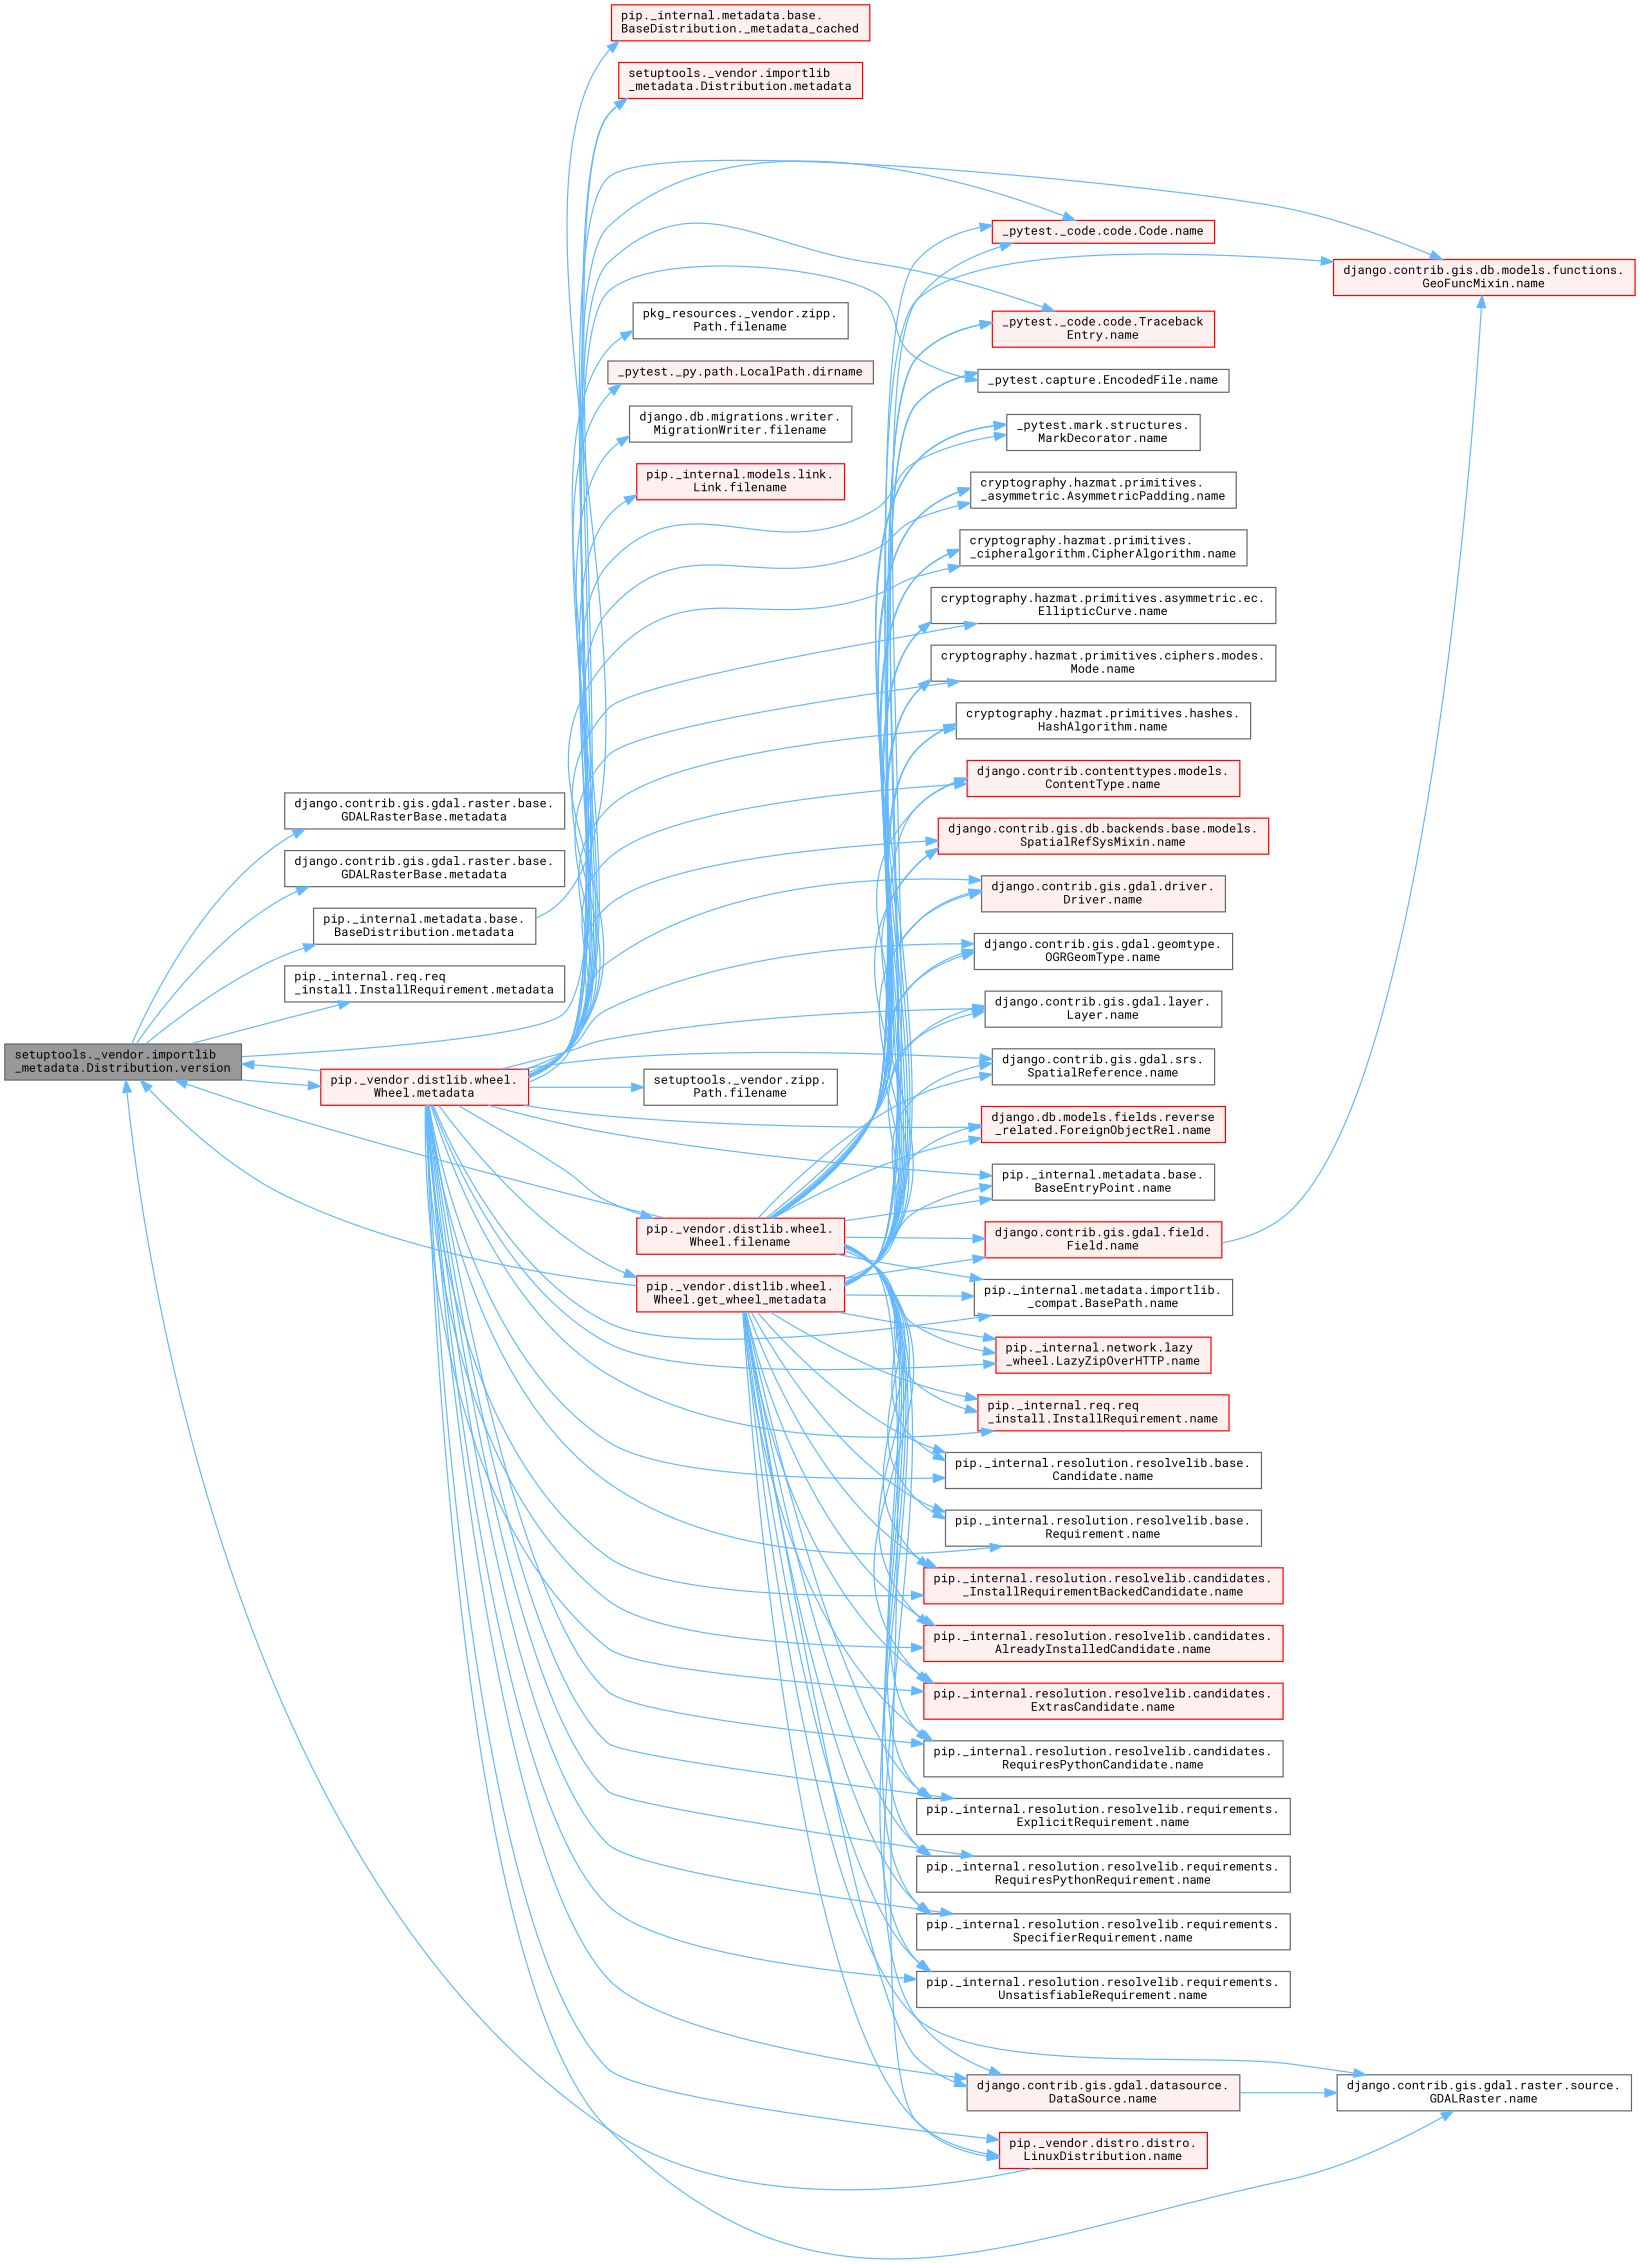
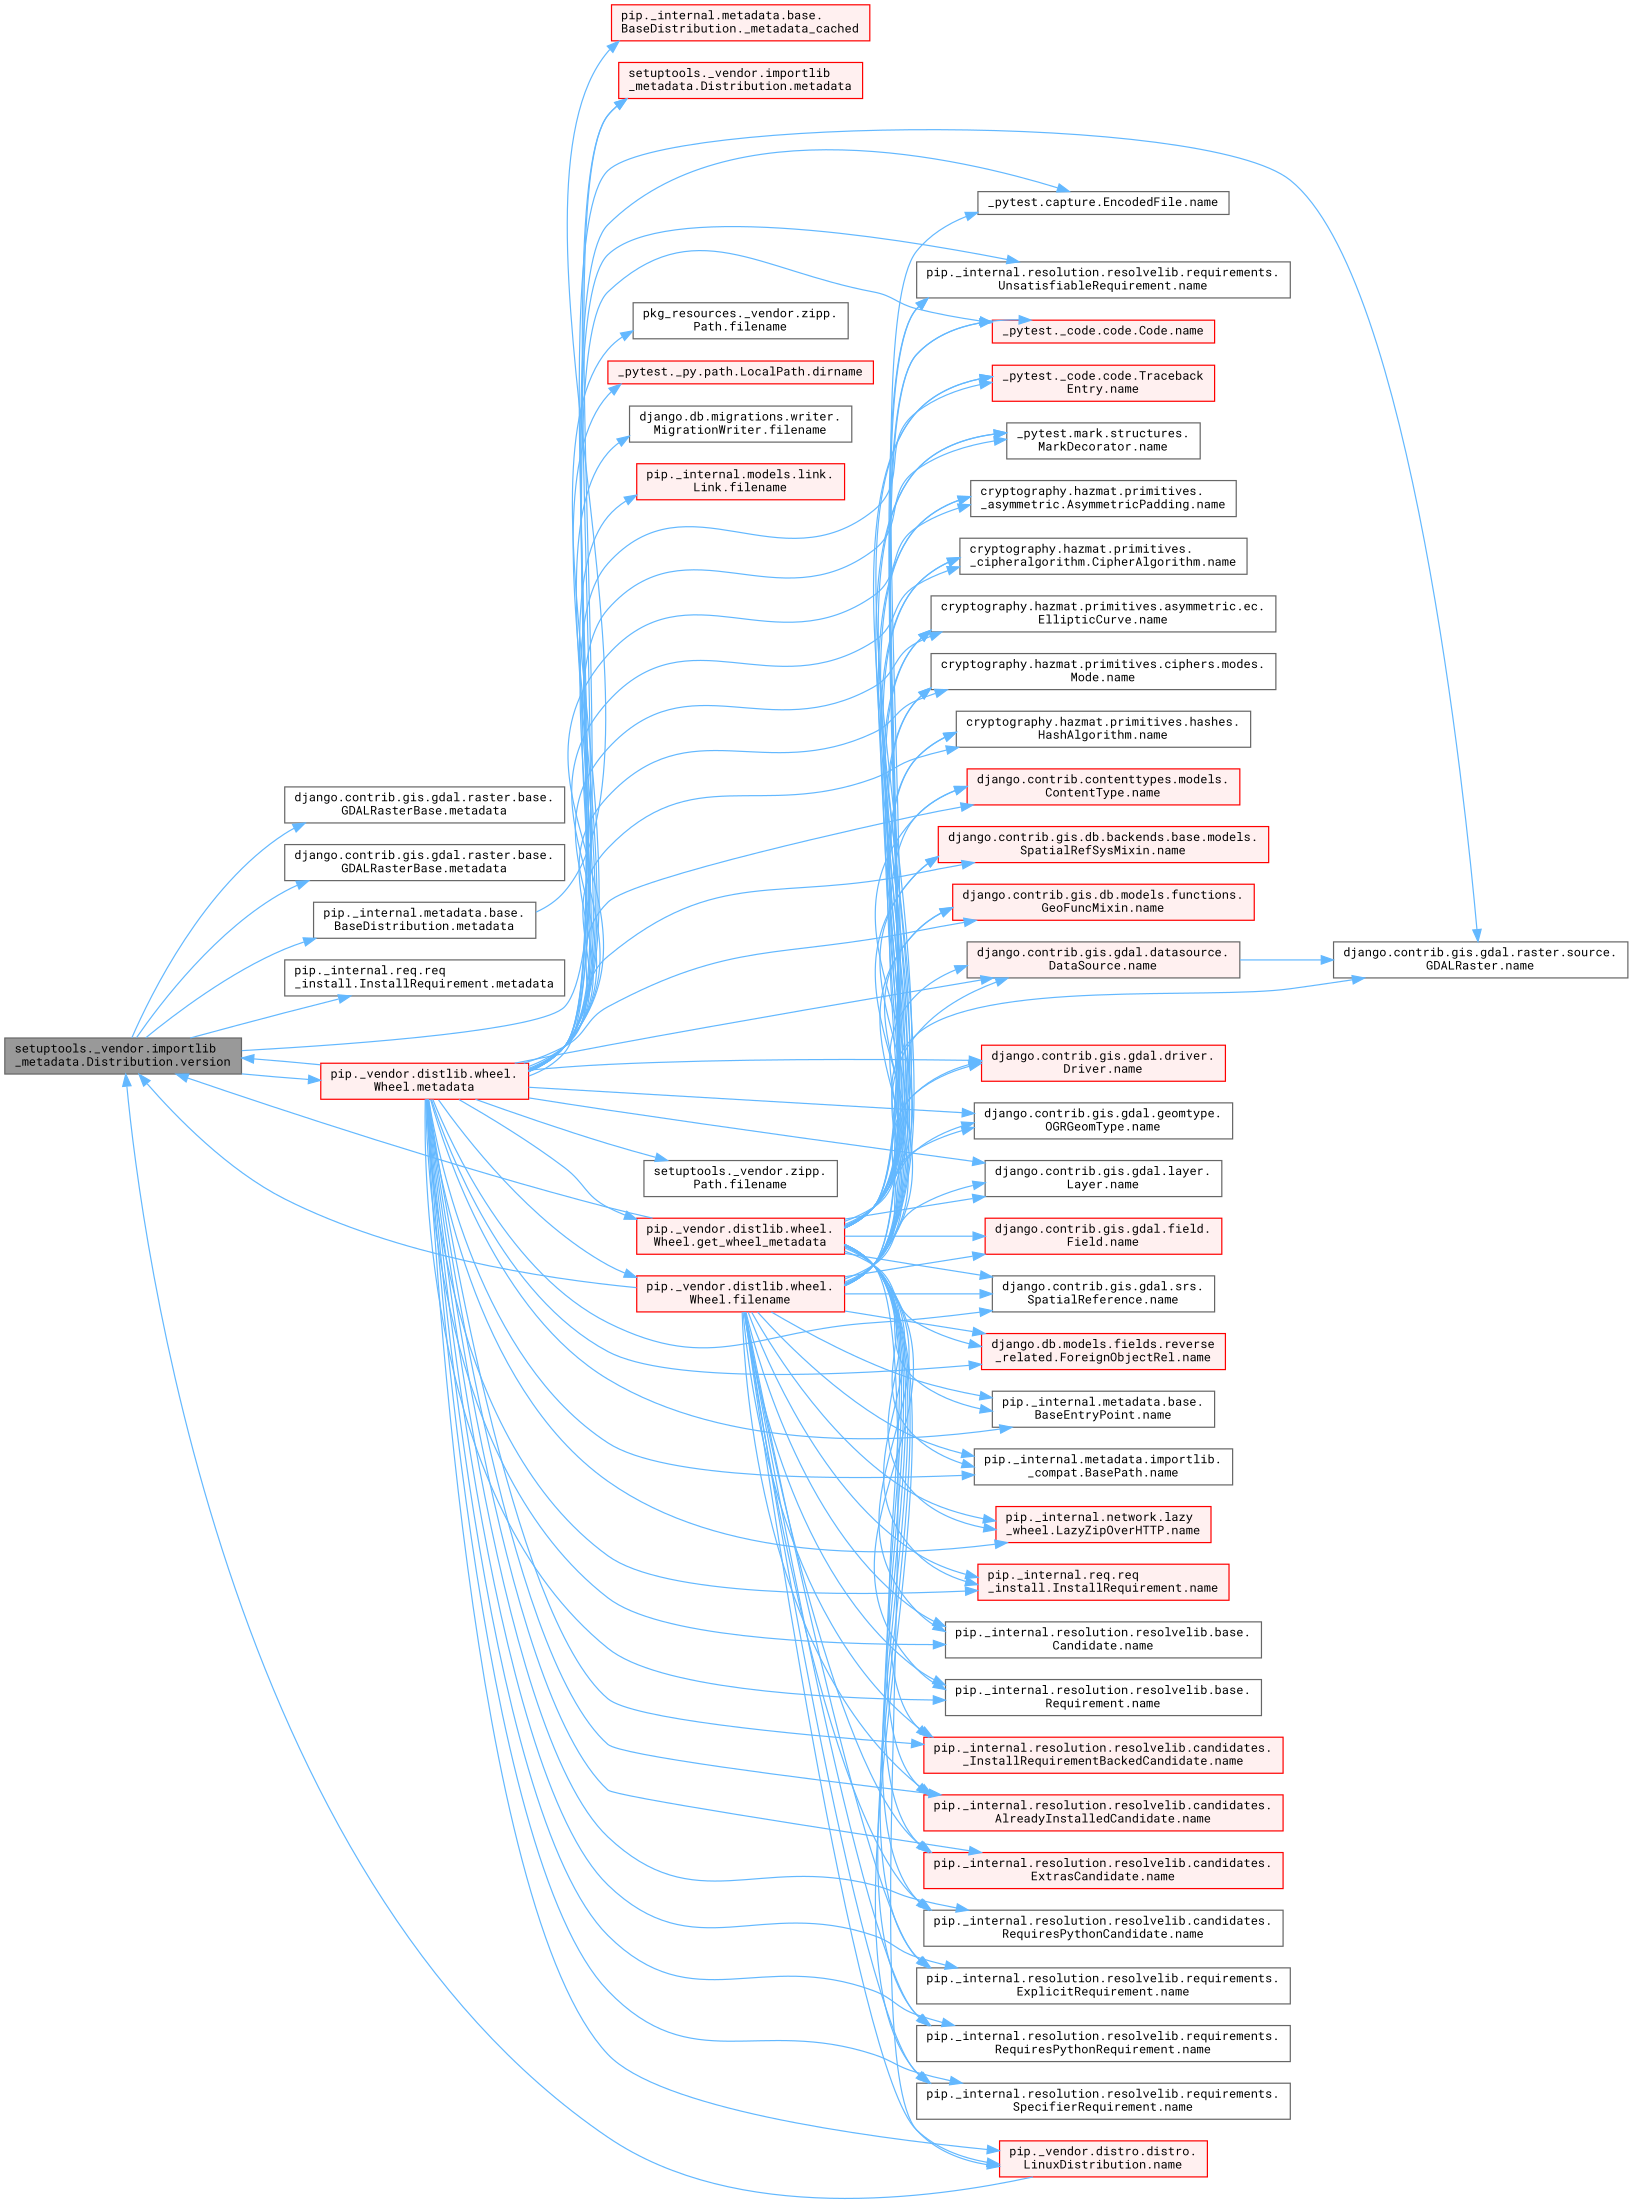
(741, 372) -> (741, 372)
(888, 802) -> none
(1425, 809) -> (895, 1071)
(1103, 894) -> (1103, 1063)
